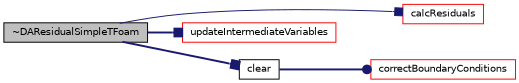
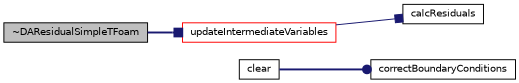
(256, 10) -> (365, 22)
(443, 14) -> (443, 14)
(176, 53) -> none
(443, 69) -> (443, 69)
